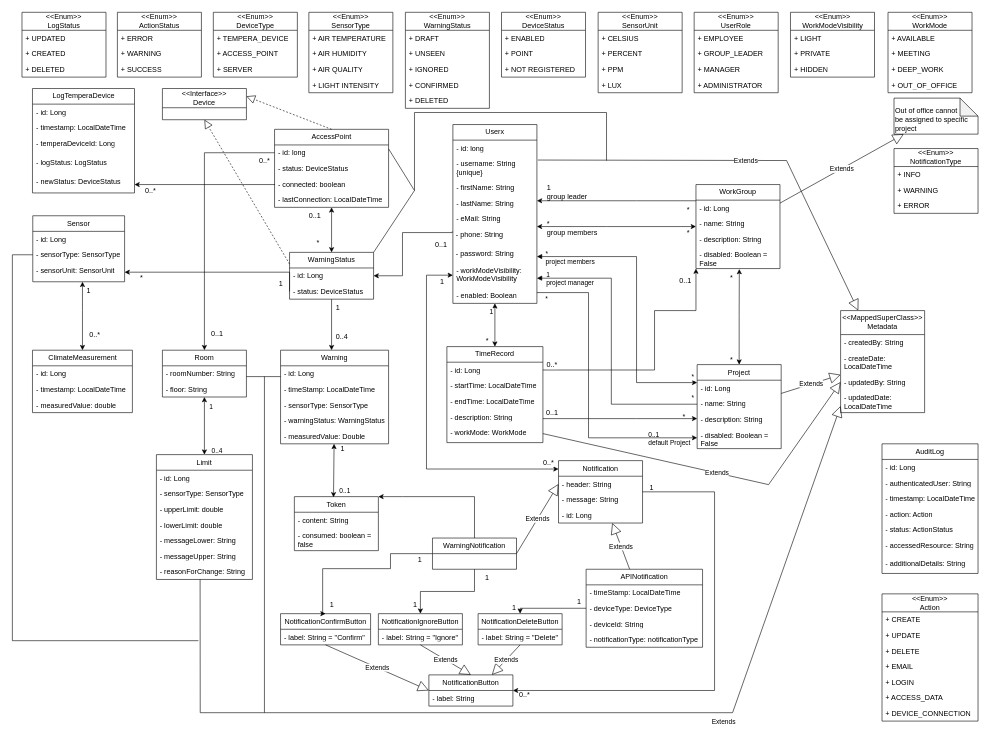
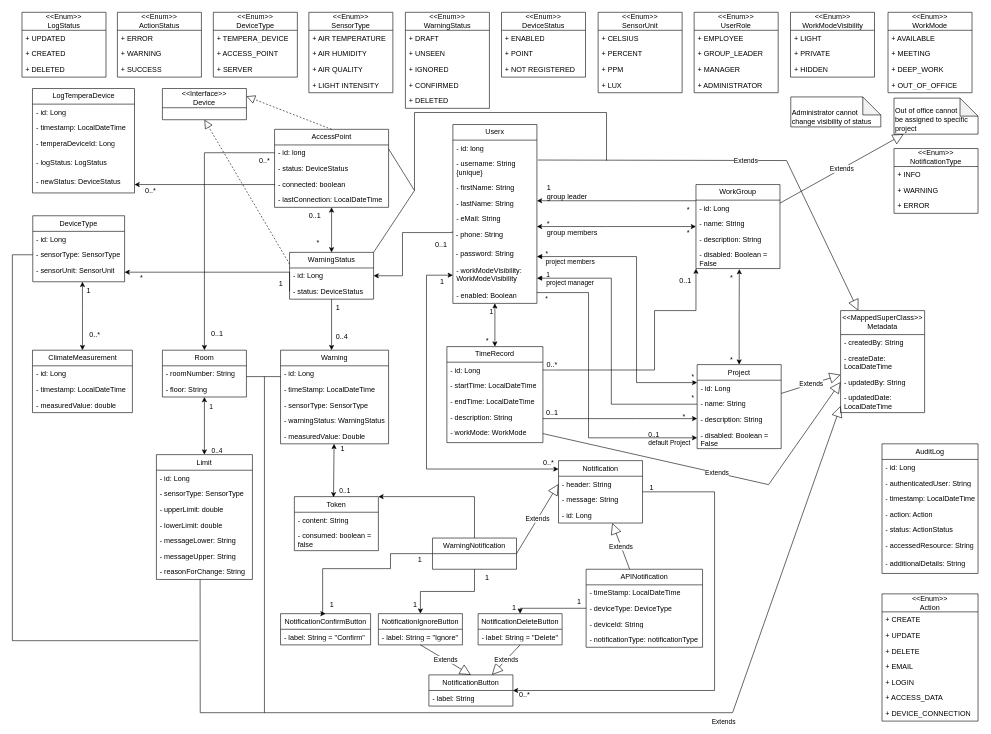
none -> (836, 112)
(79, 224) -> (79, 224)
(372, 665) -> none
